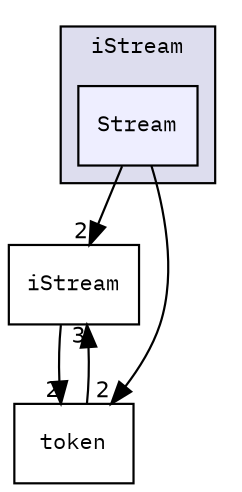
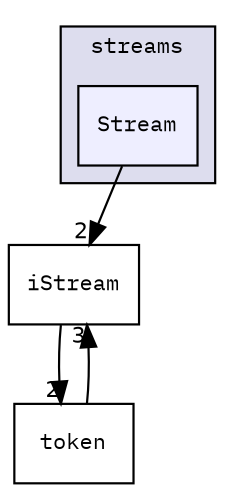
(138, 47) -> (138, 47)
(168, 280) -> none
